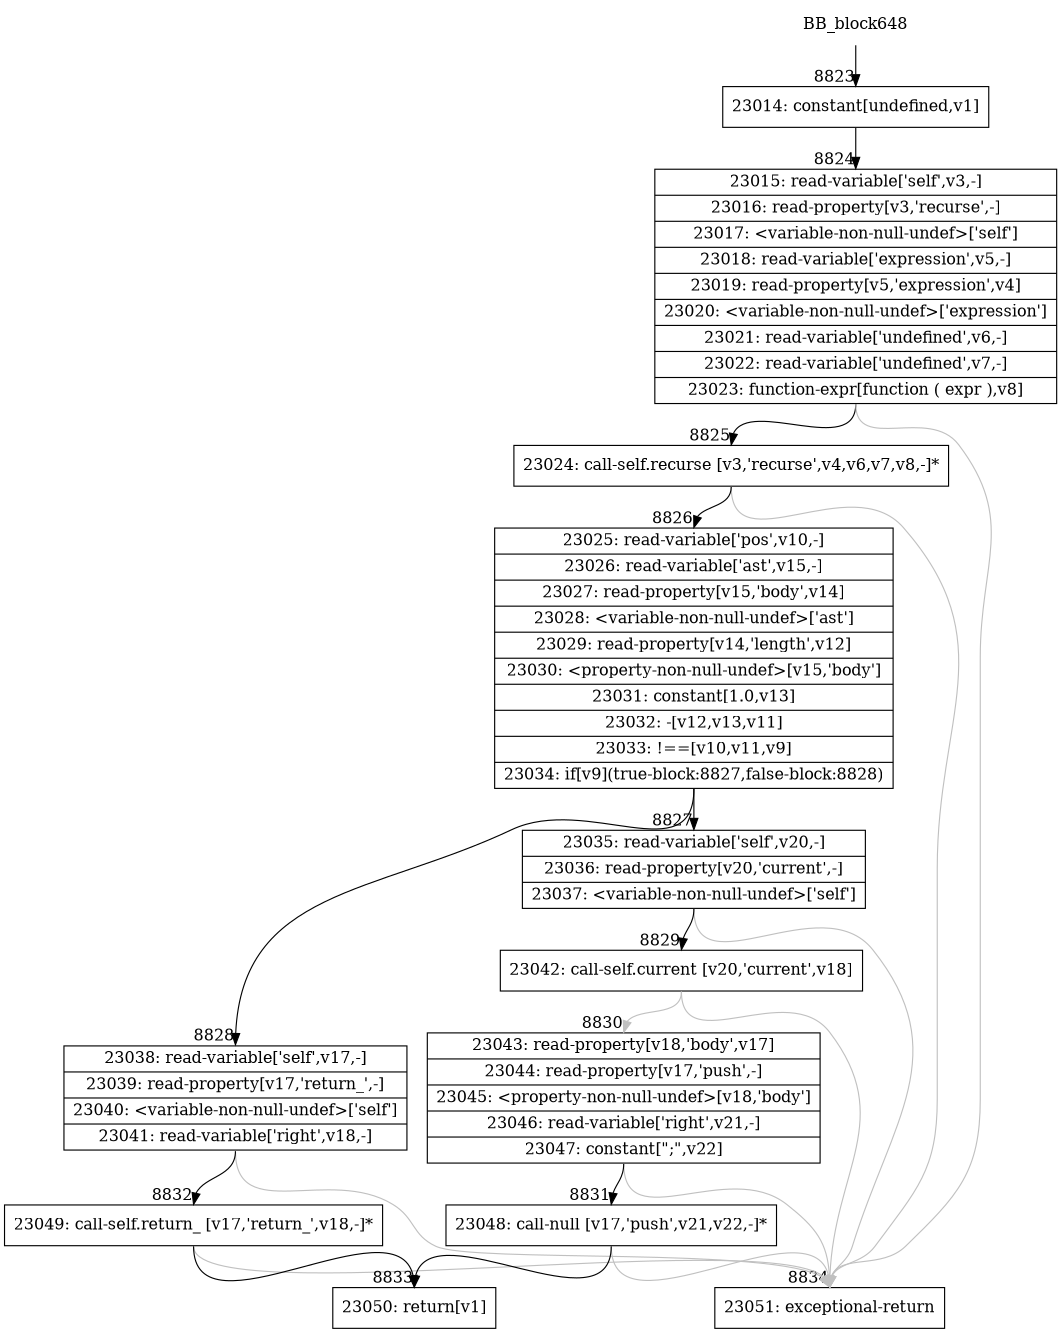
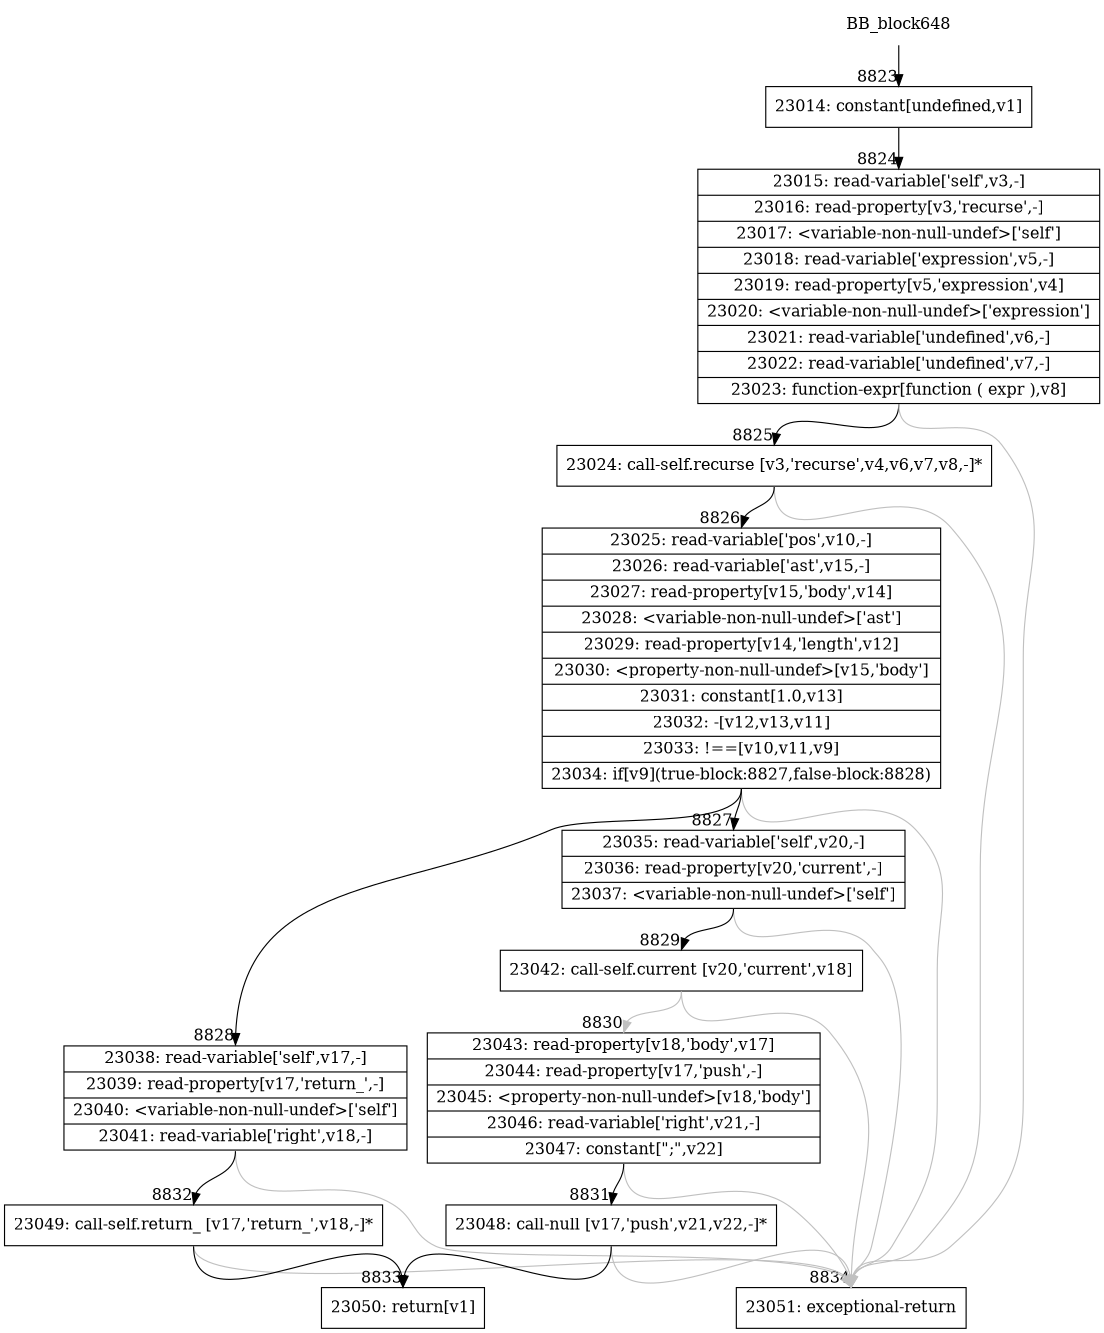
none -> (937, 963)
